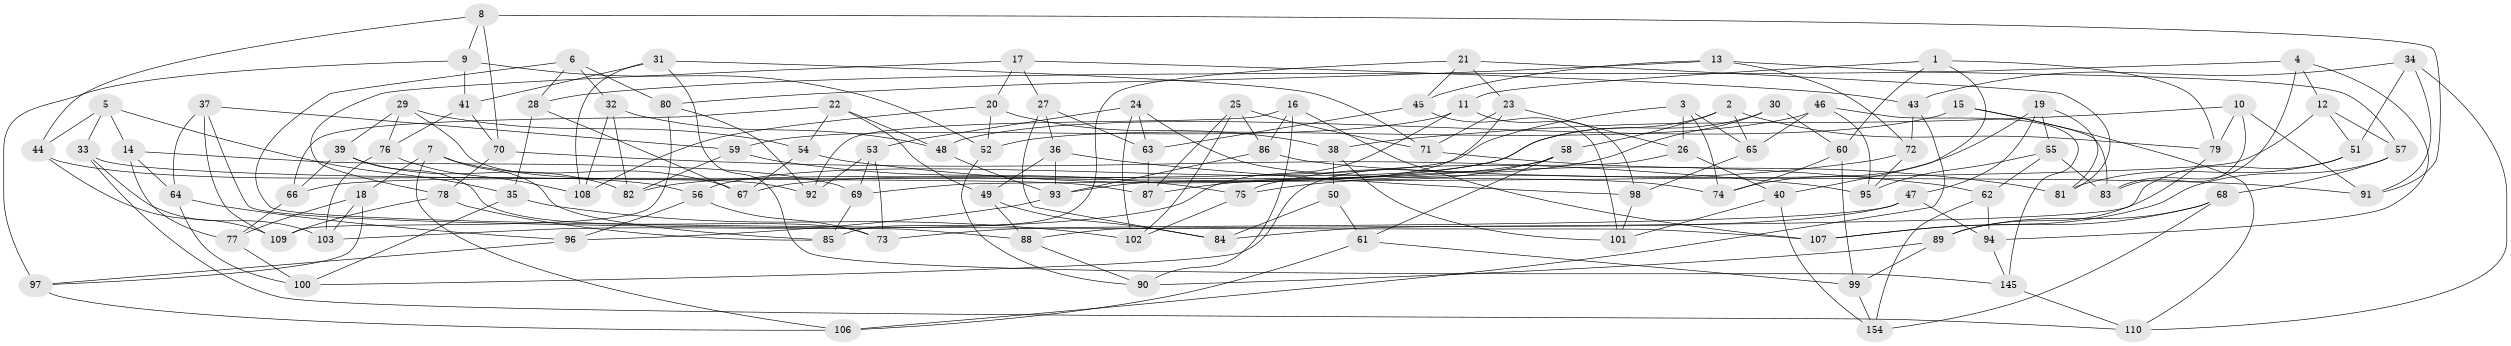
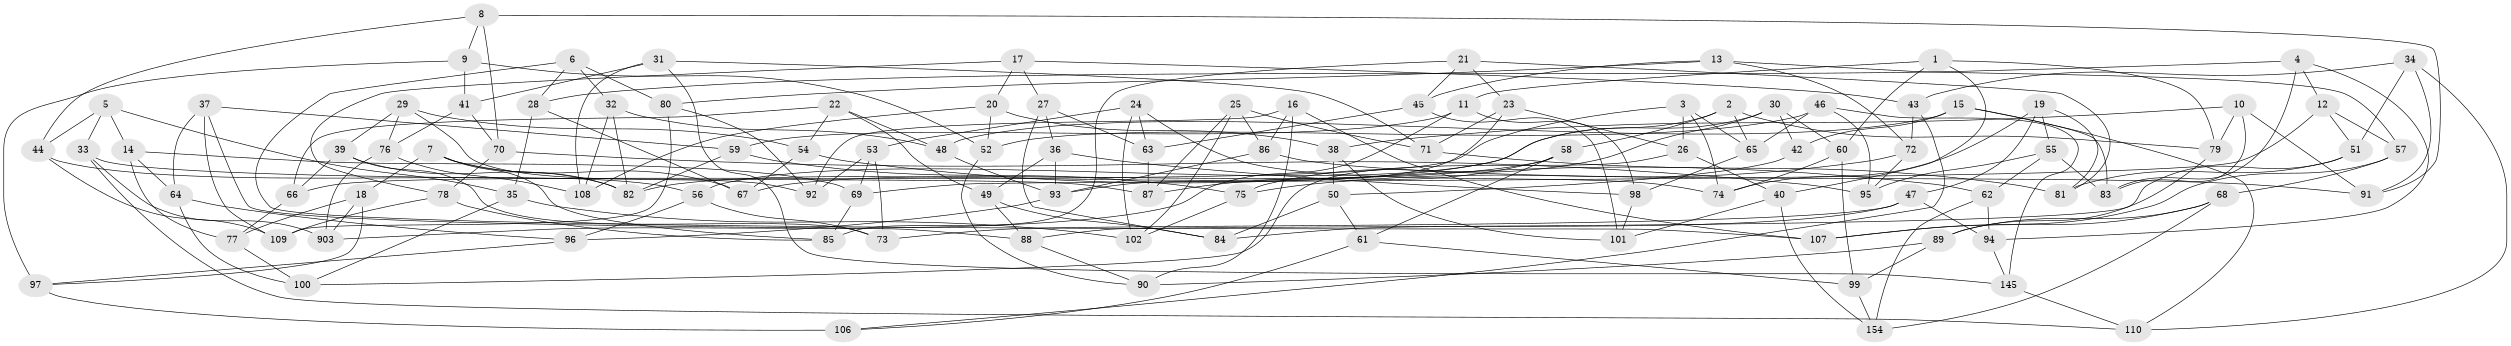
none -> (1797, 150)
(326, 241) -> (326, 241)
(592, 284) -> (530, 172)
